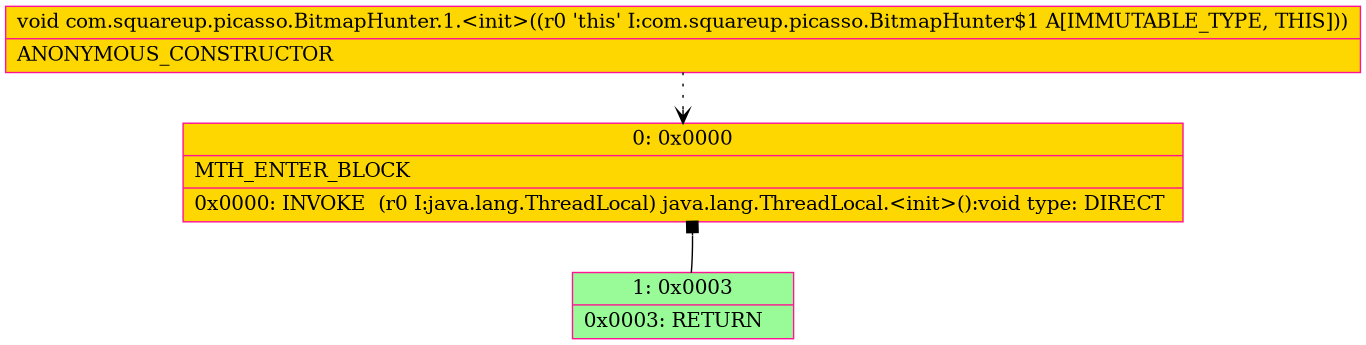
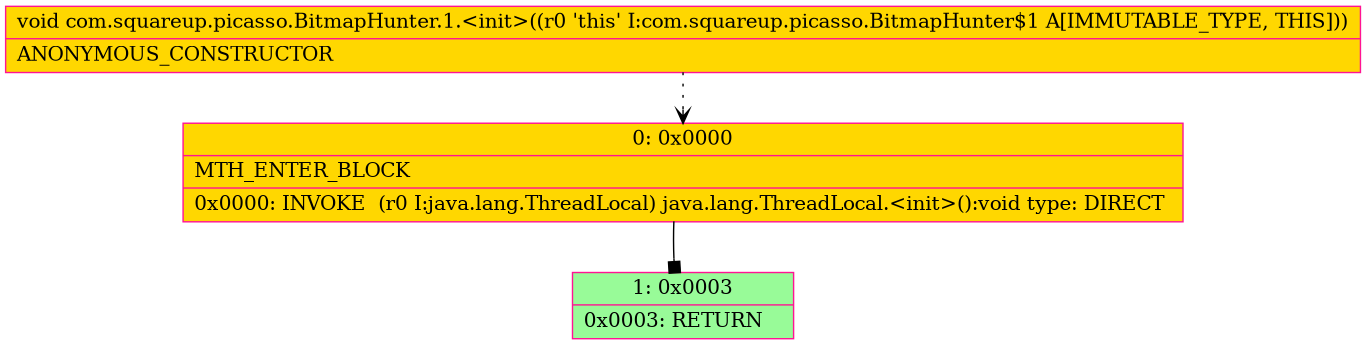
(692, 254) -> (674, 240)
